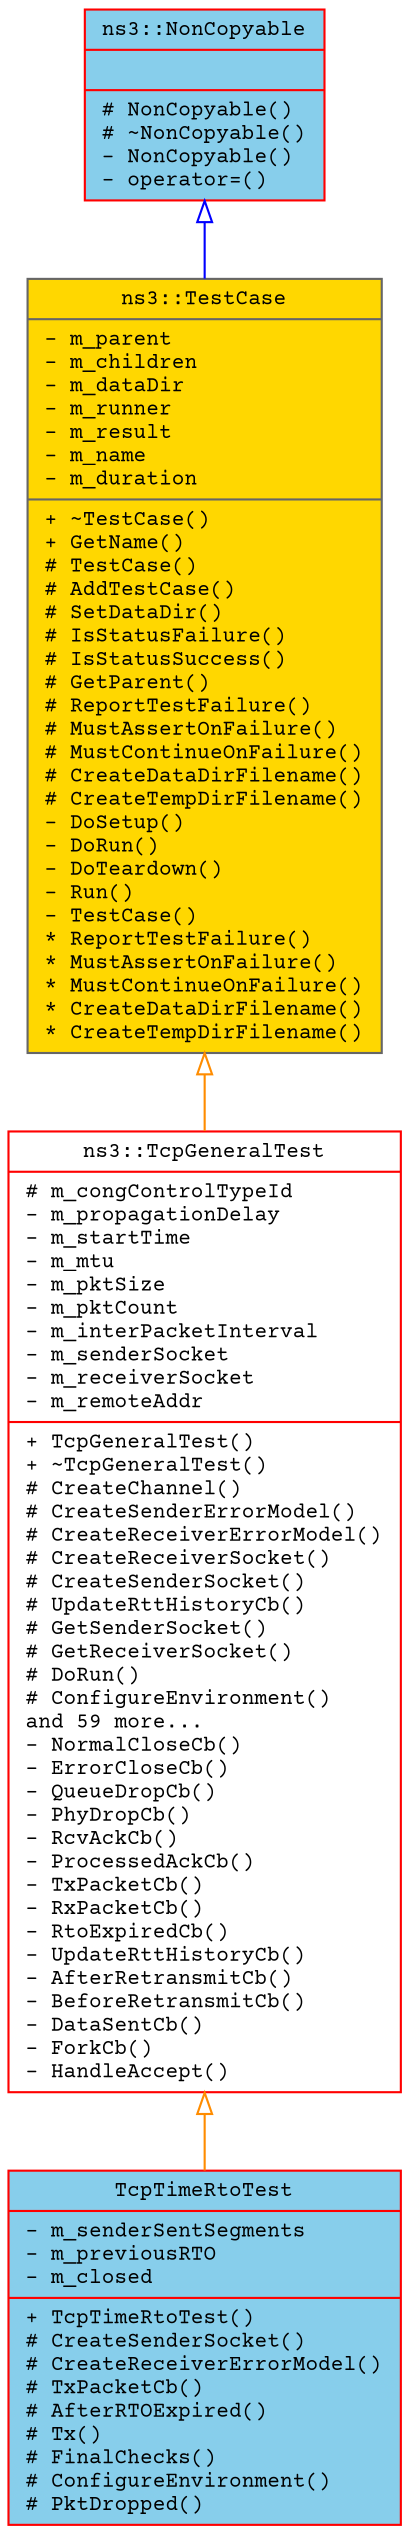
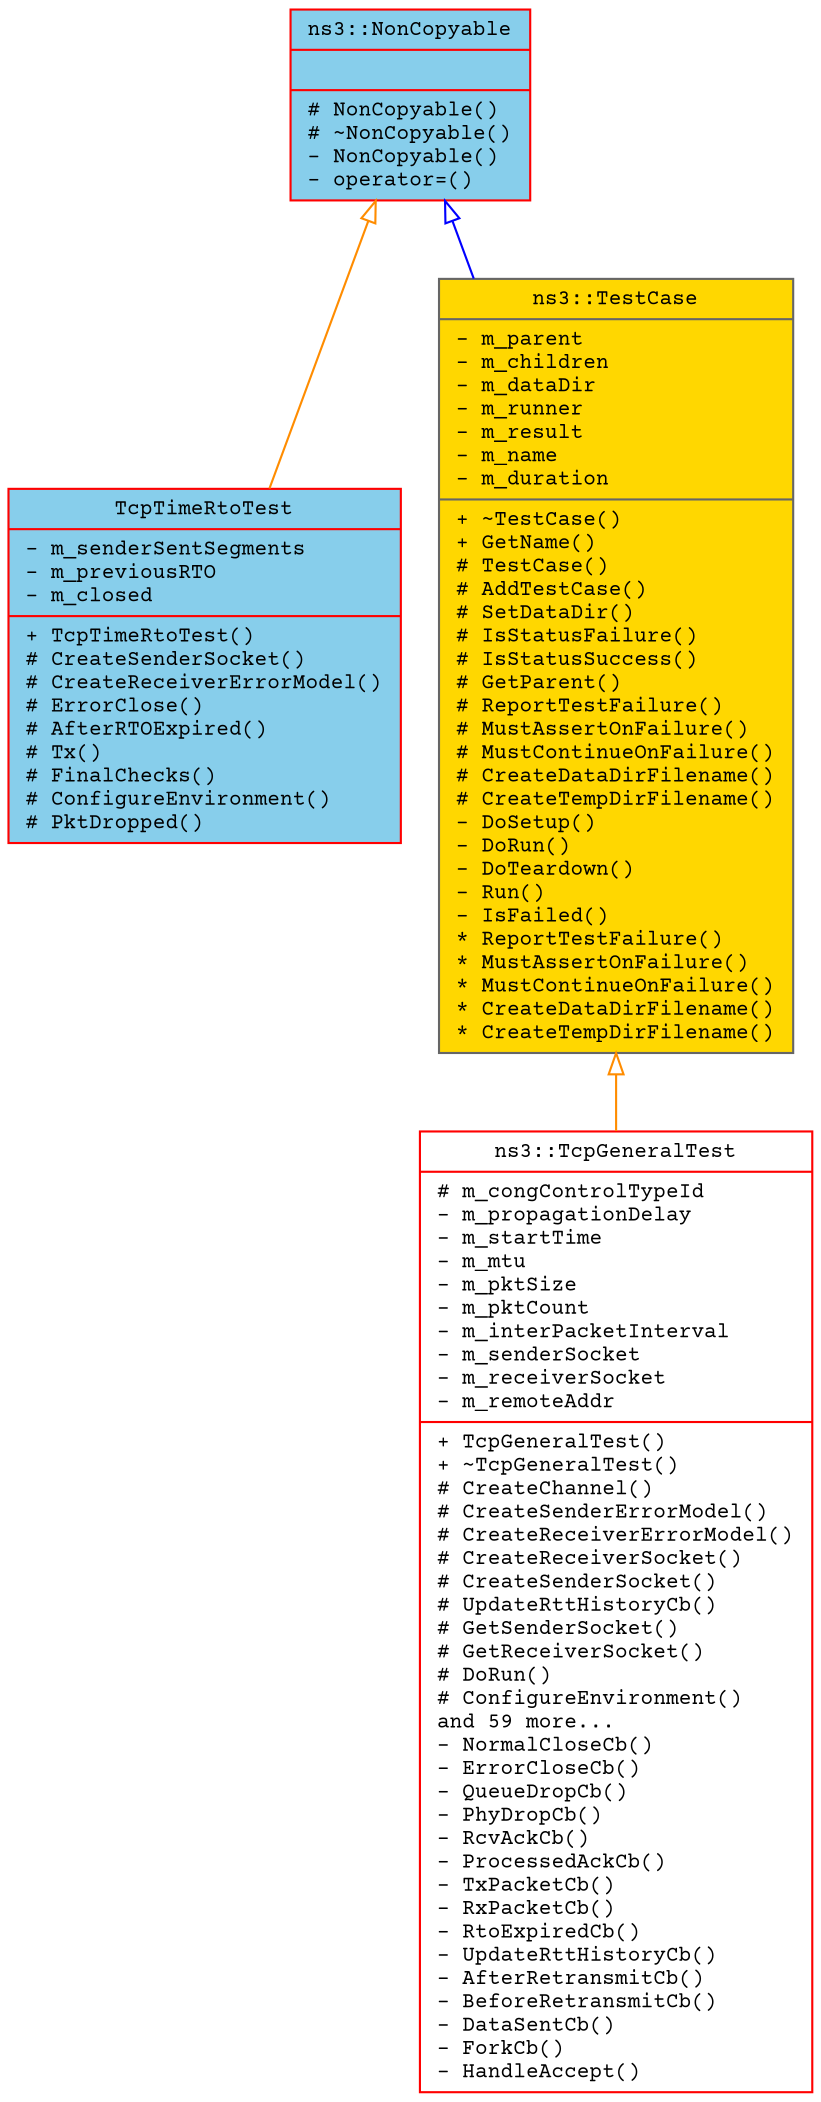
(122, 915) -> (533, 915)
(205, 2142) -> (319, 355)
(116, 2387) -> (116, 705)
